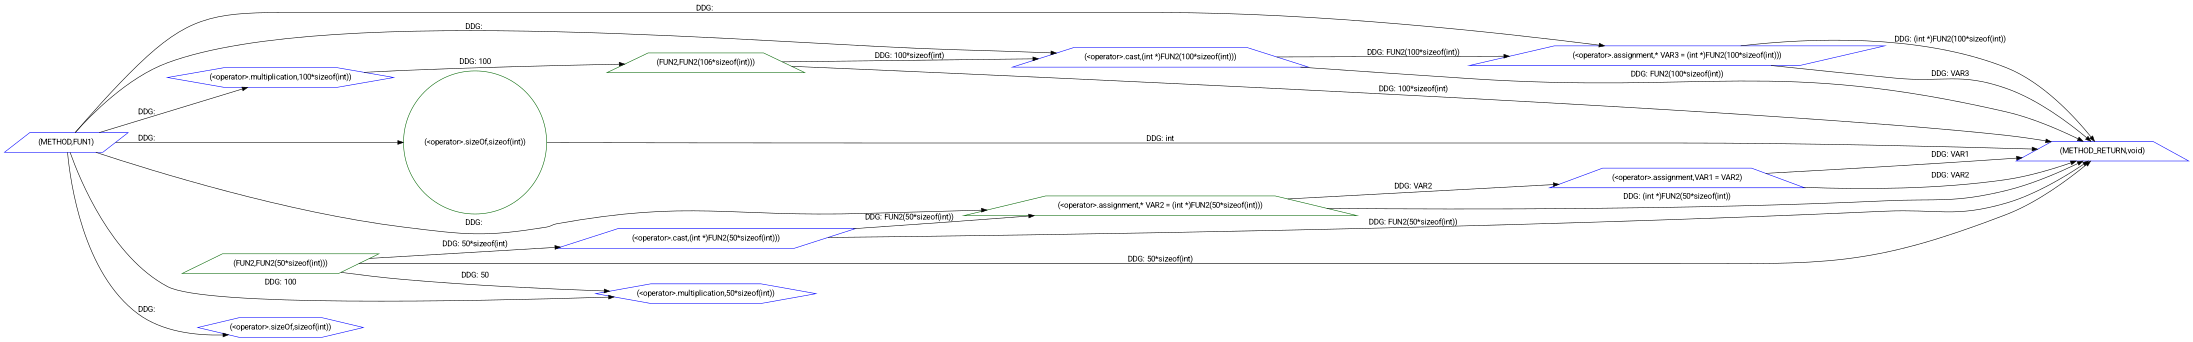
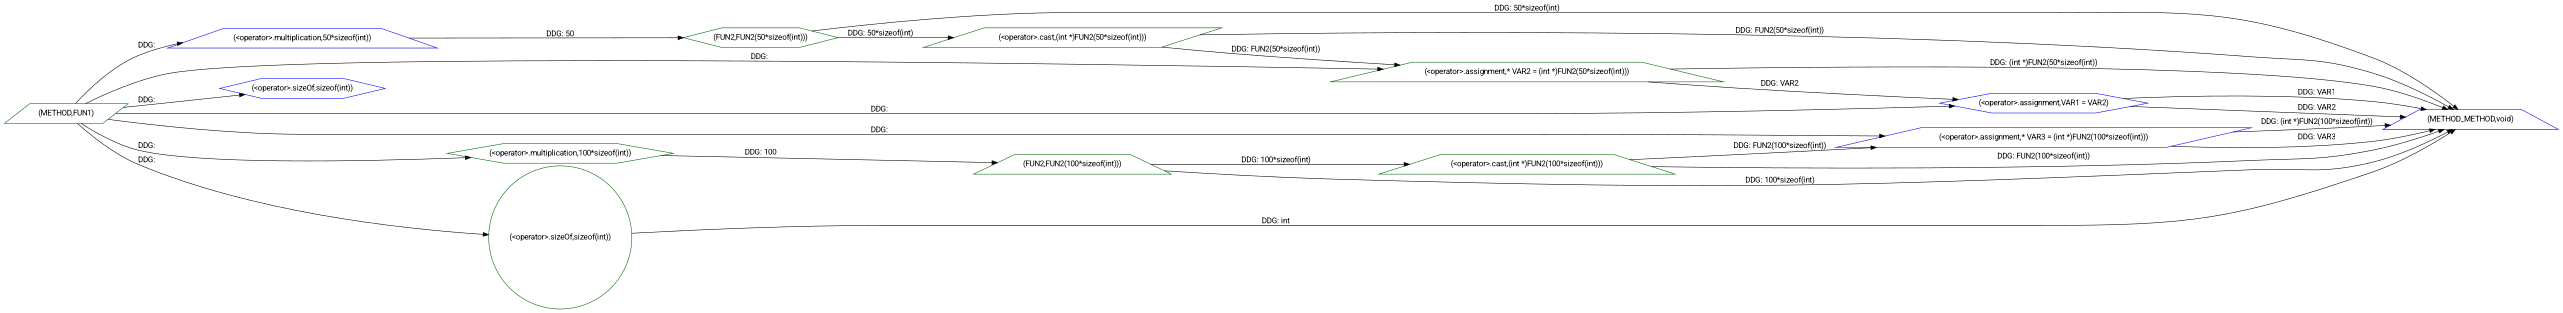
(550, 32) -> (1032, 114)
(1160, 57) -> (1527, 164)
(706, 63) -> (1072, 164)
(281, 78) -> (560, 153)
(66, 142) -> (66, 114)
(2102, 151) -> (2471, 120)
(1677, 178) -> (2044, 103)
(706, 239) -> (1072, 38)
(281, 264) -> (761, 38)
(281, 282) -> (148, 46)
(472, 285) -> (543, 38)
(706, 294) -> (302, 38)
